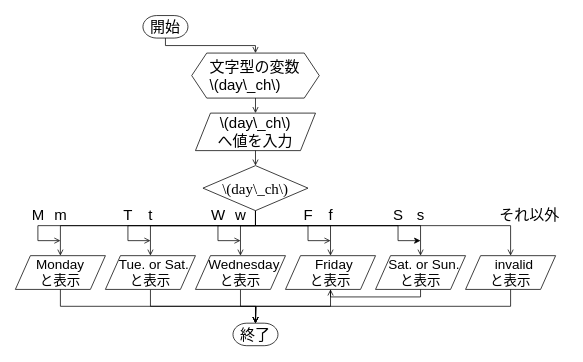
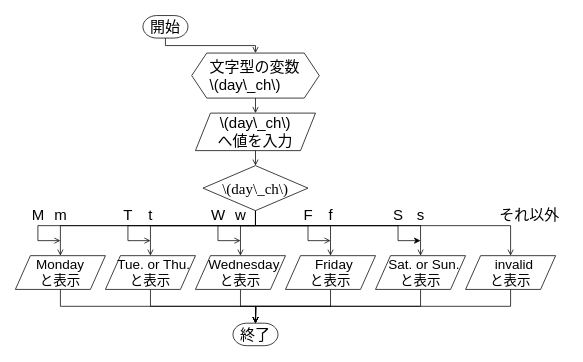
(150, 273) -> (150, 273)
(377, 297) -> (420, 299)
